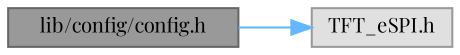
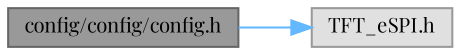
(123, 28) -> (123, 28)
